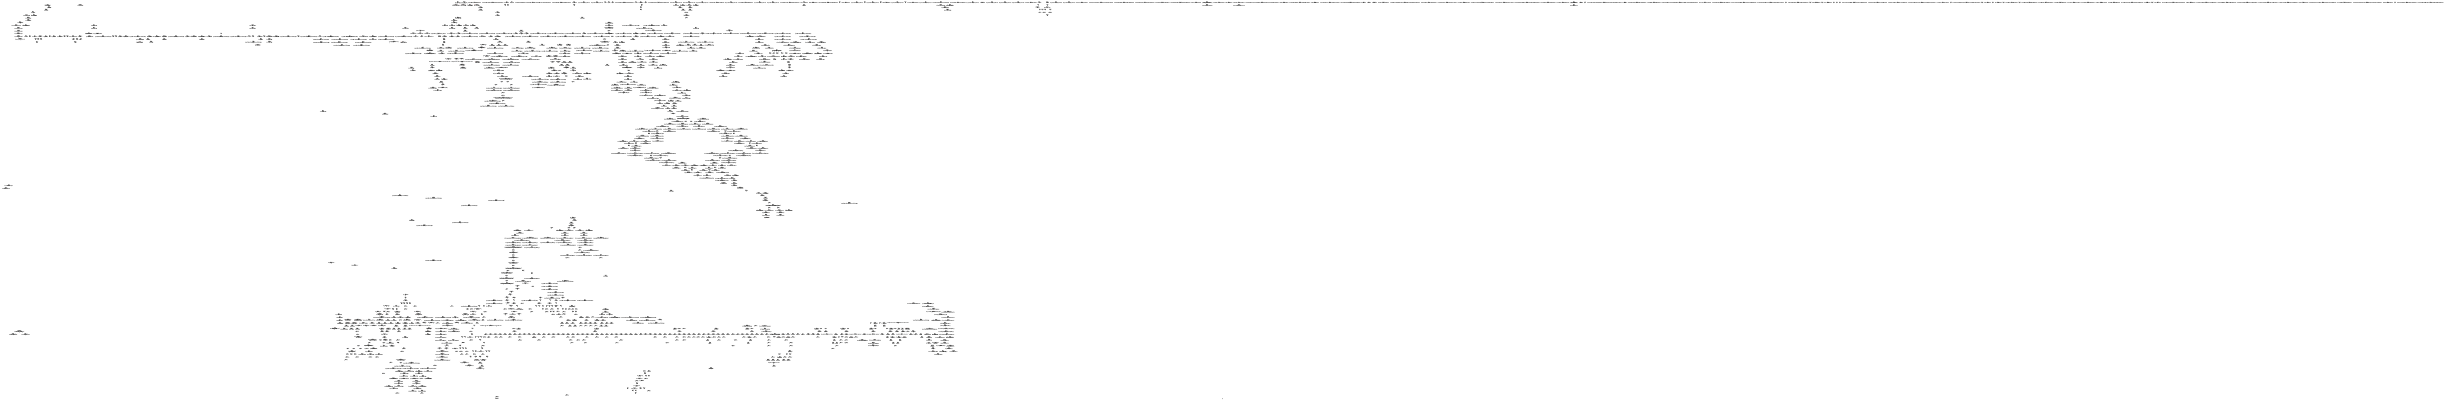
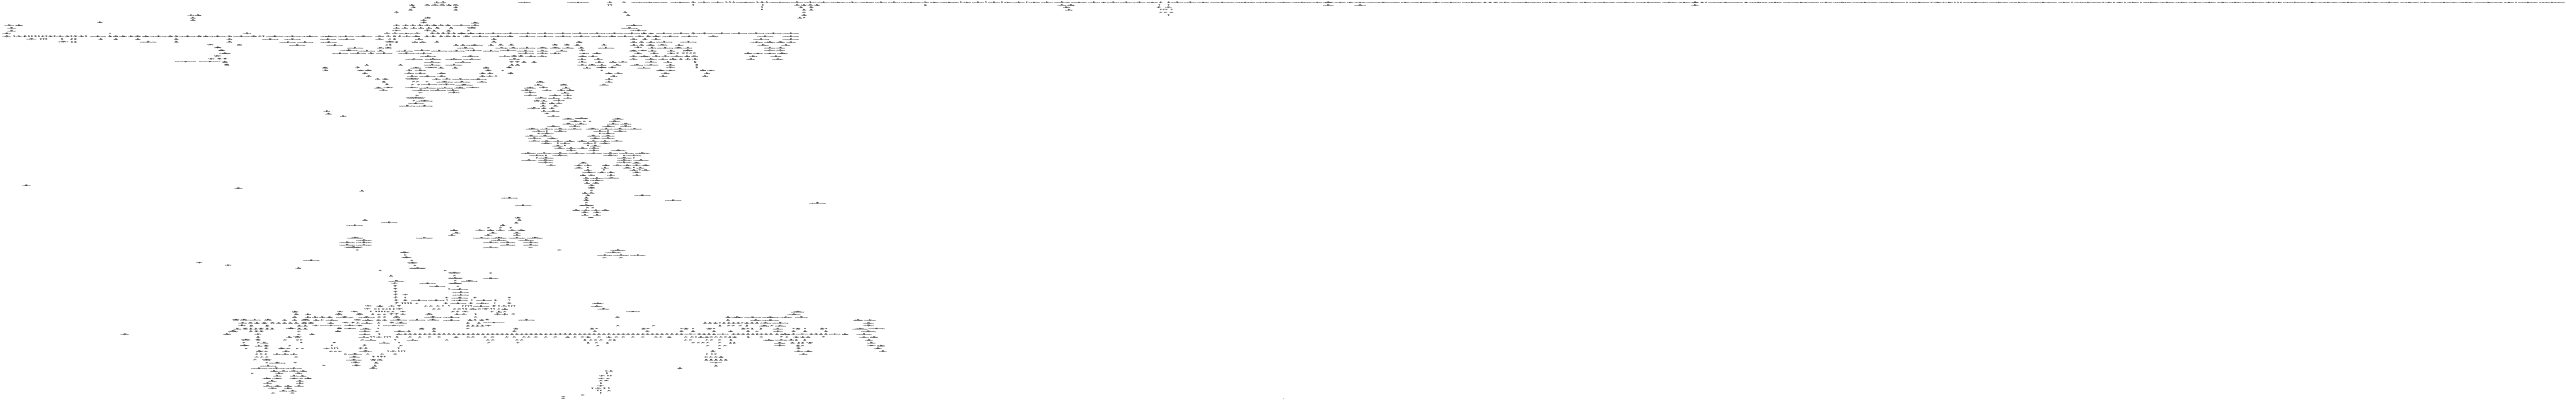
none -> (422, 51)
